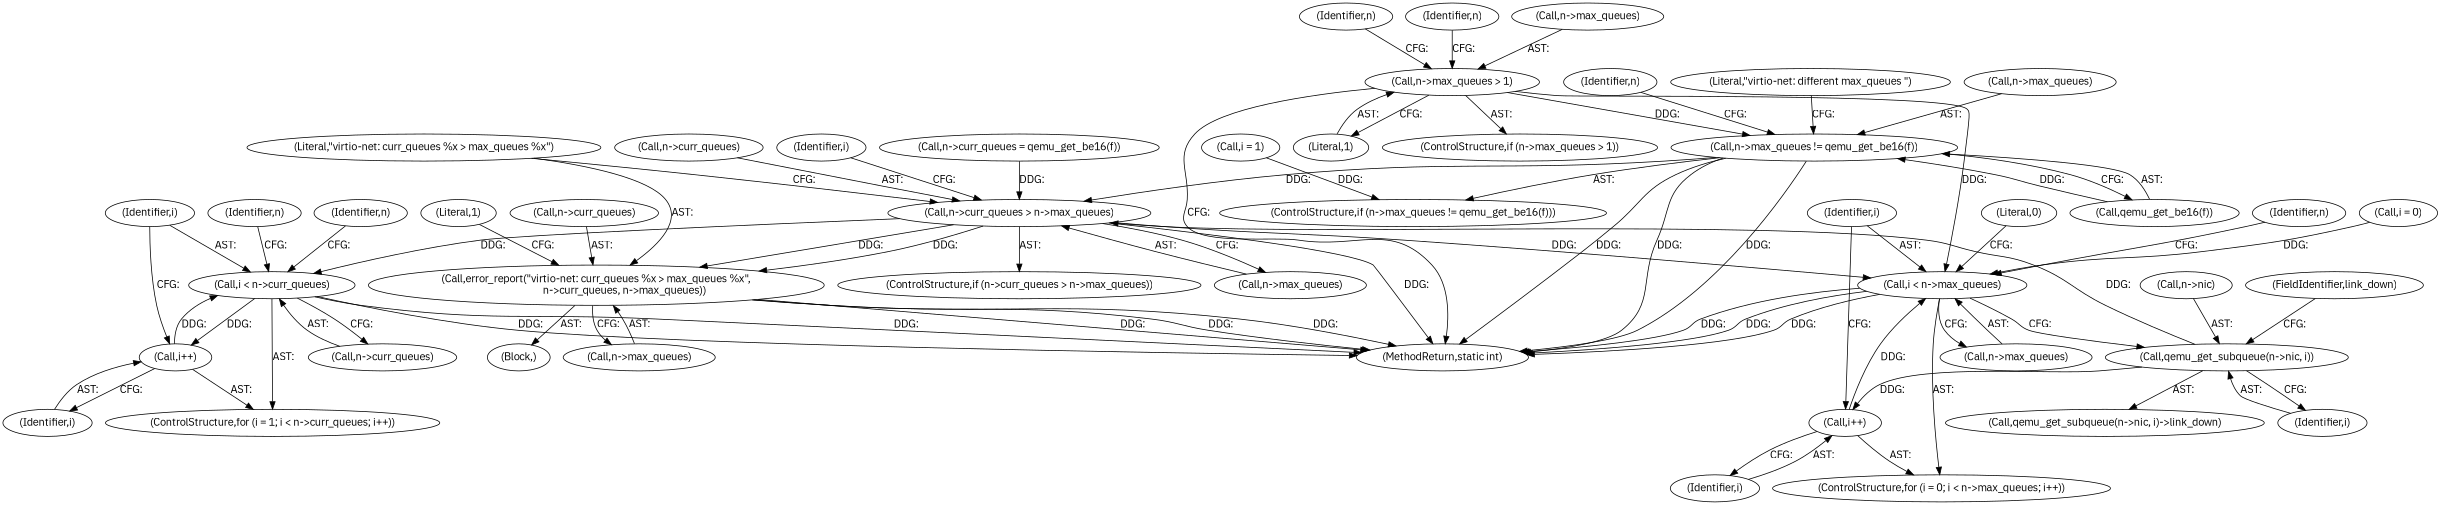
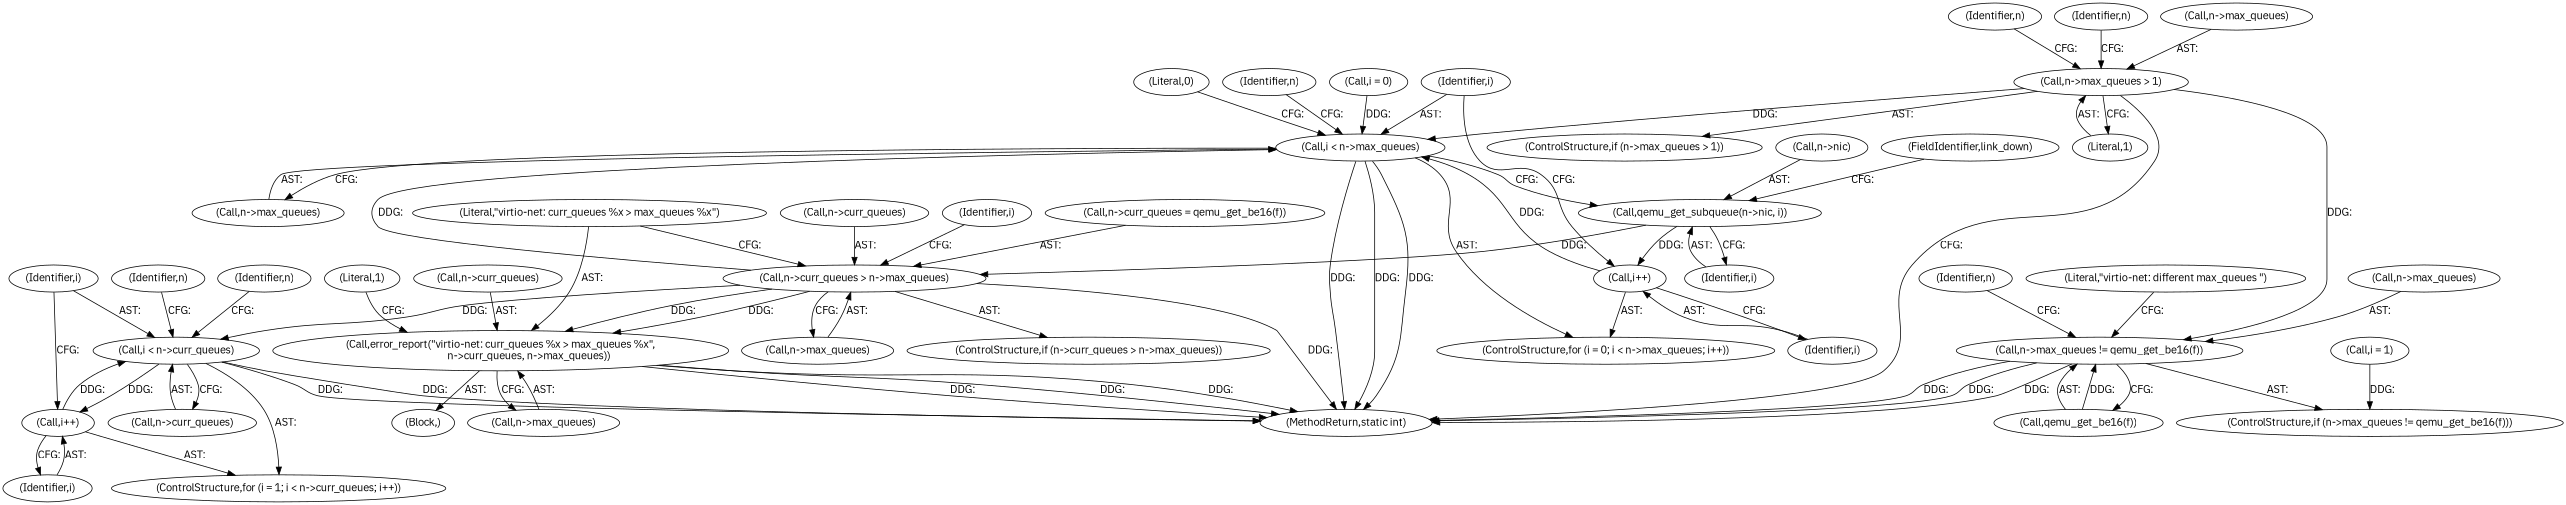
(1403, 167) -> none
(1033, 180) -> (1052, 246)
(2105, 423) -> none
